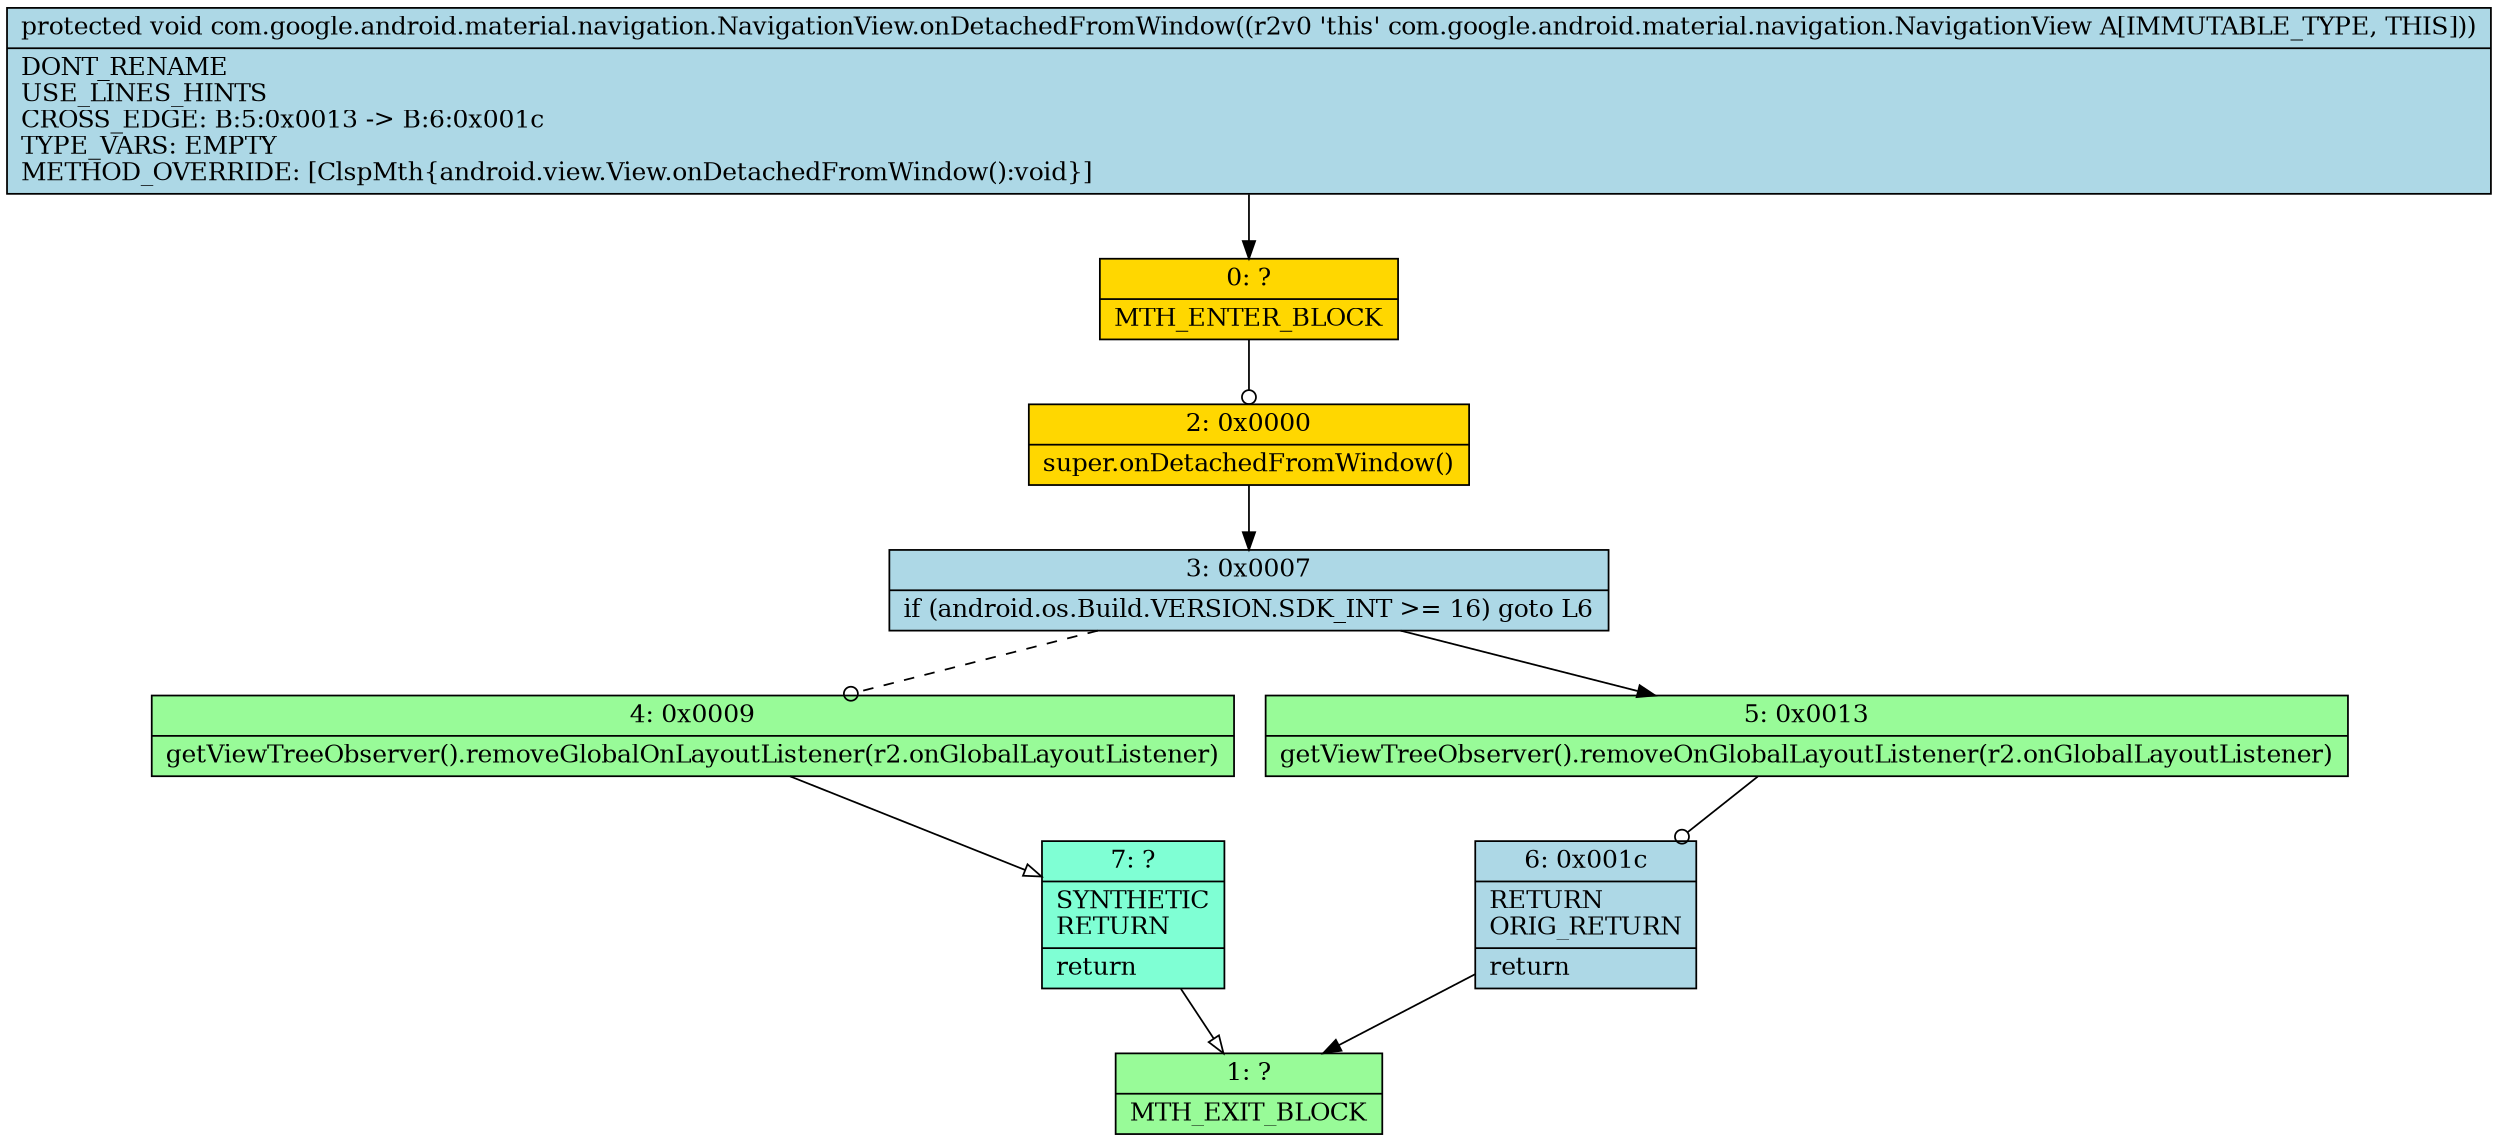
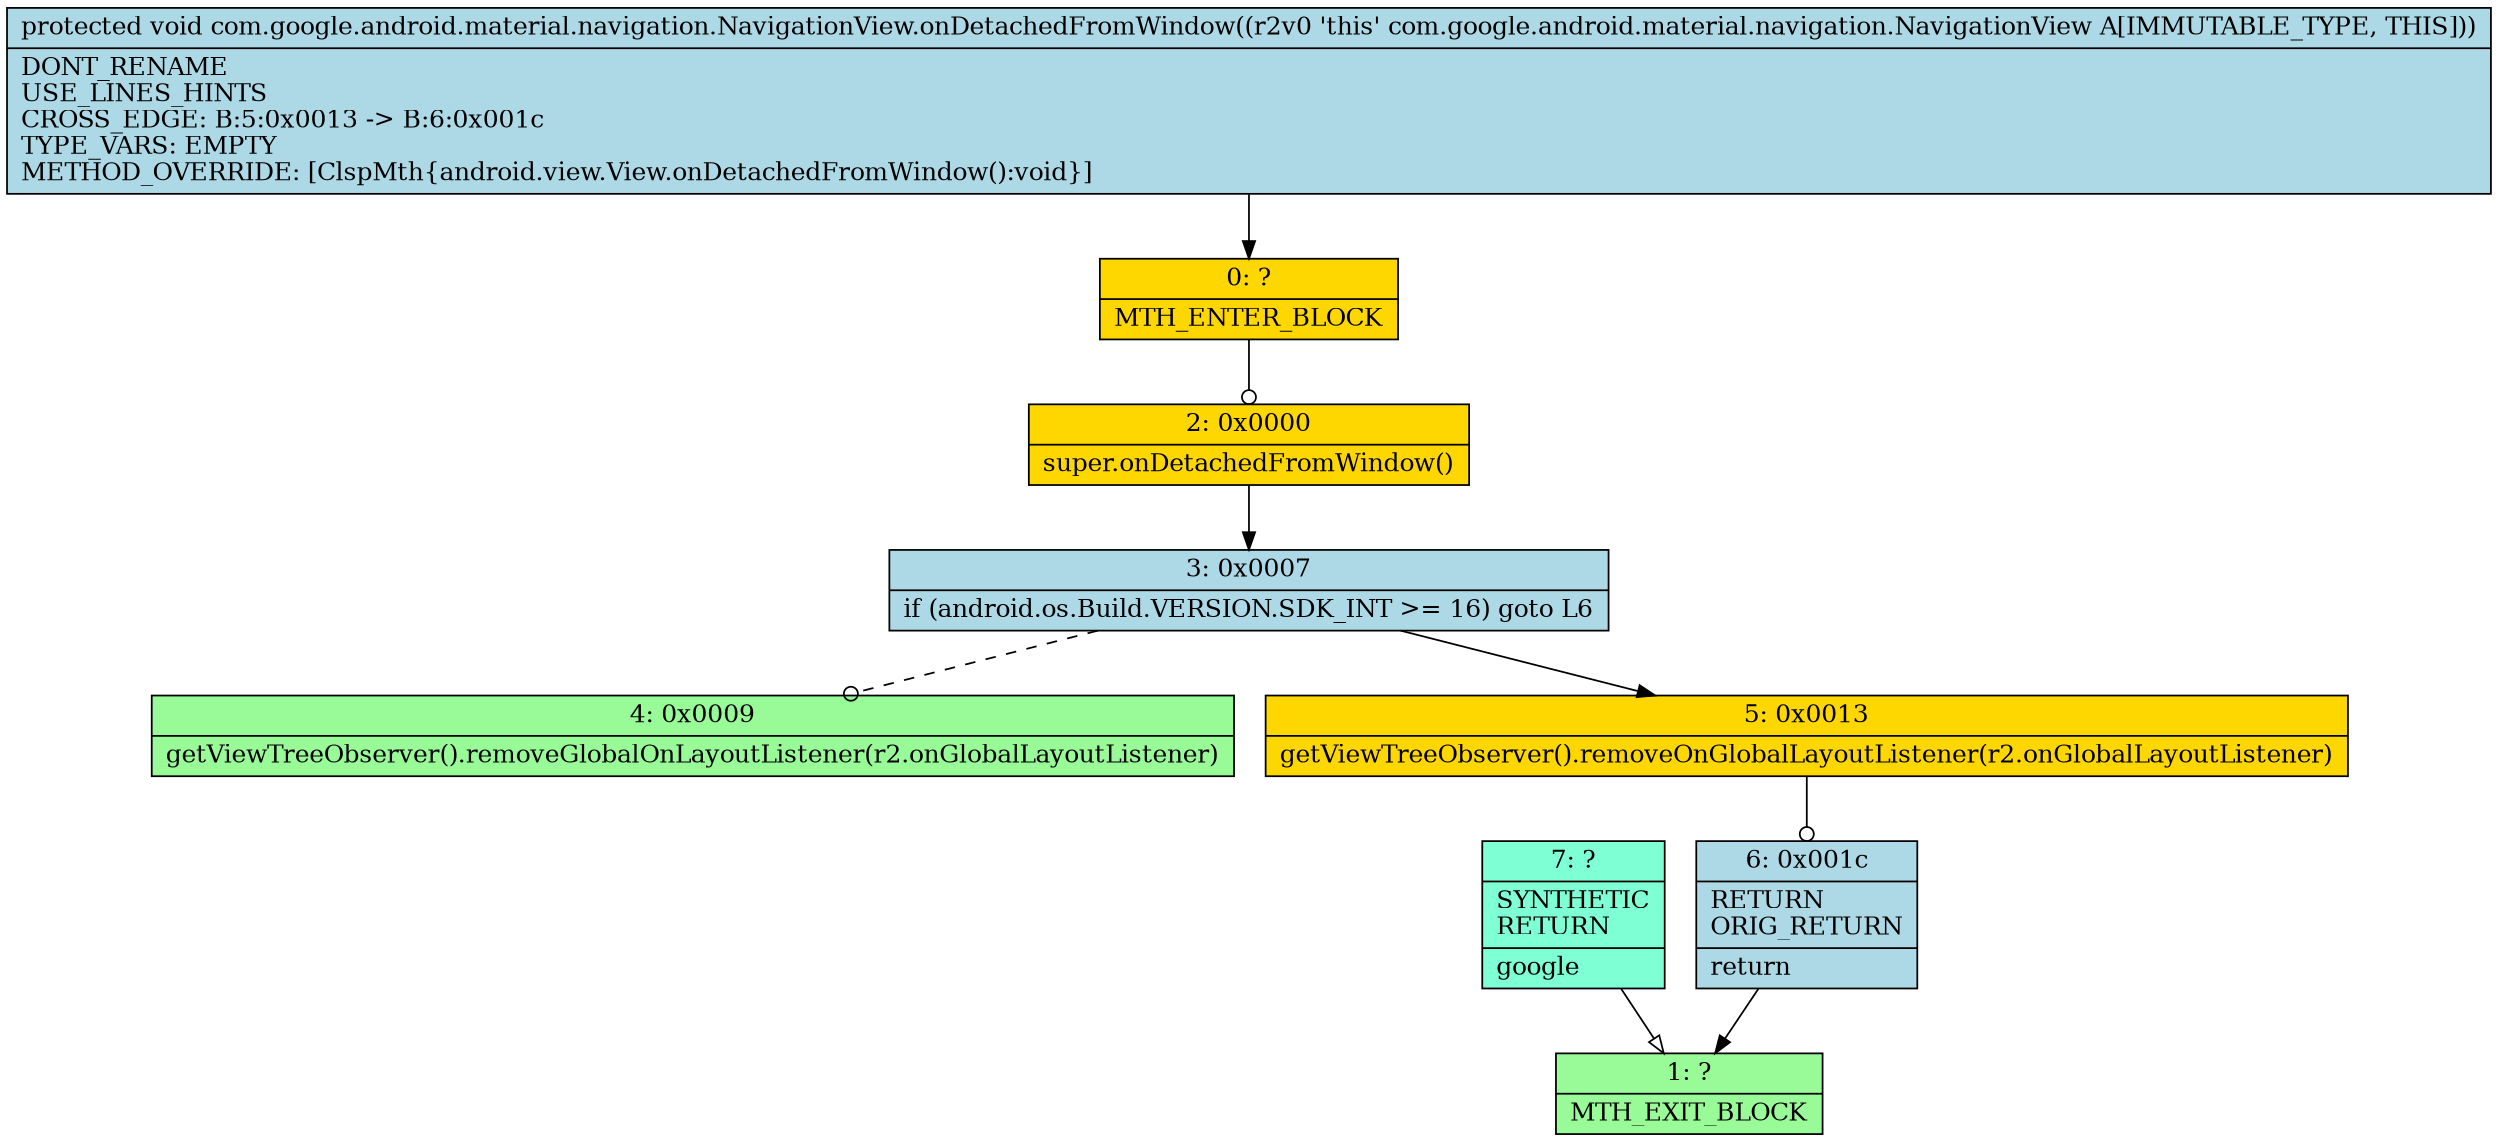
(1807, 736) -> (1807, 736)
(908, 823) -> none
(1096, 967) -> (1538, 967)
